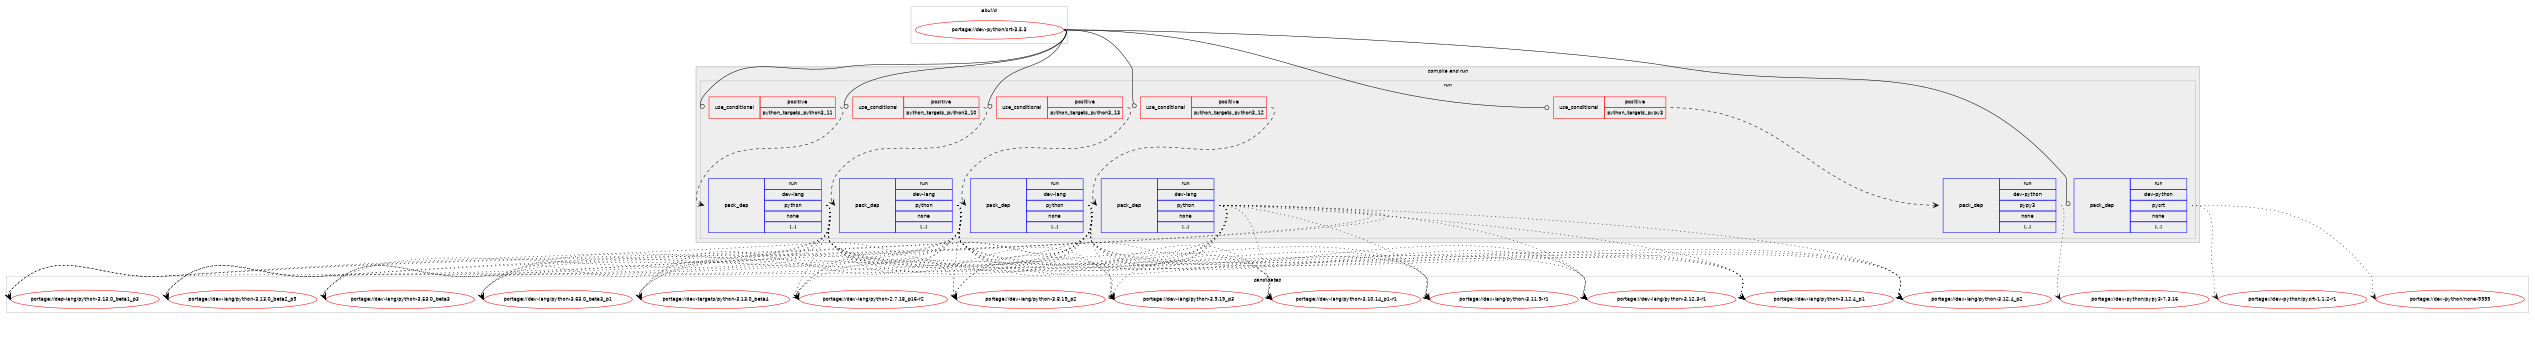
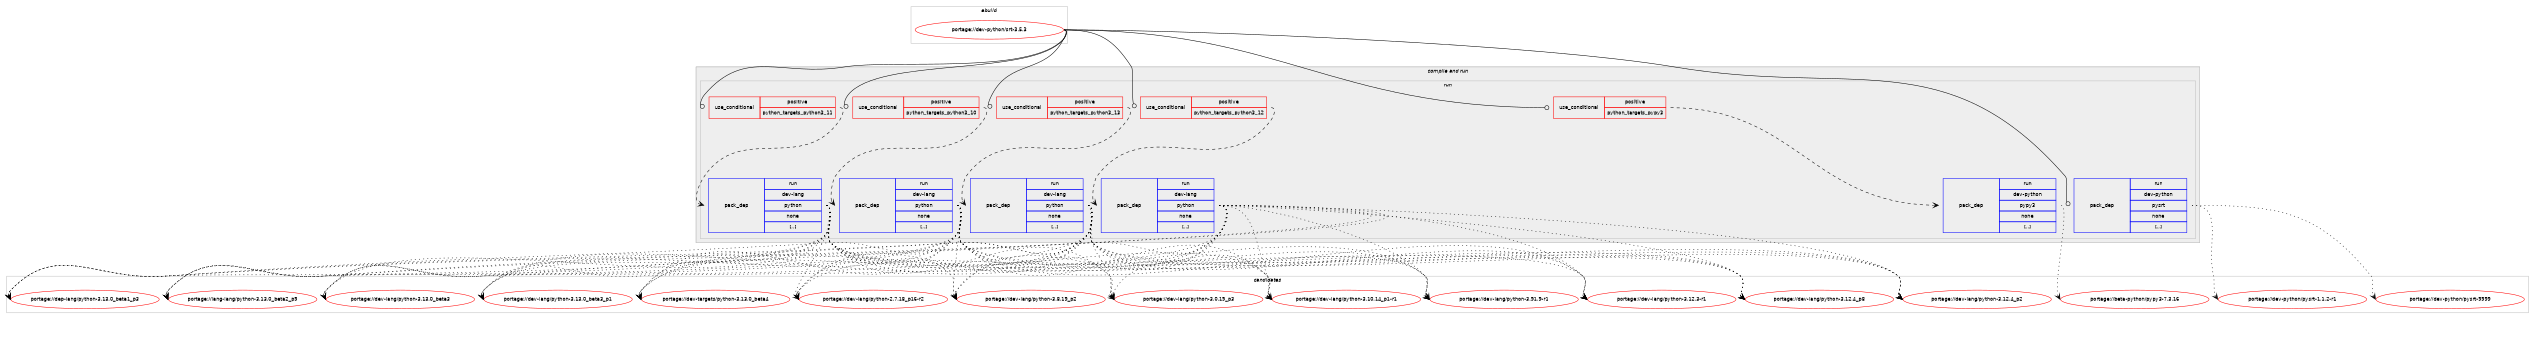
(243, 299) -> (243, 299)
(400, 299) -> (400, 299)
(558, 299) -> (558, 299)
(1189, 299) -> (1189, 299)
(1504, 299) -> (1504, 299)
(1819, 299) -> (1819, 299)
(2135, 299) -> (2135, 299)
(2450, 299) -> (2450, 299)
